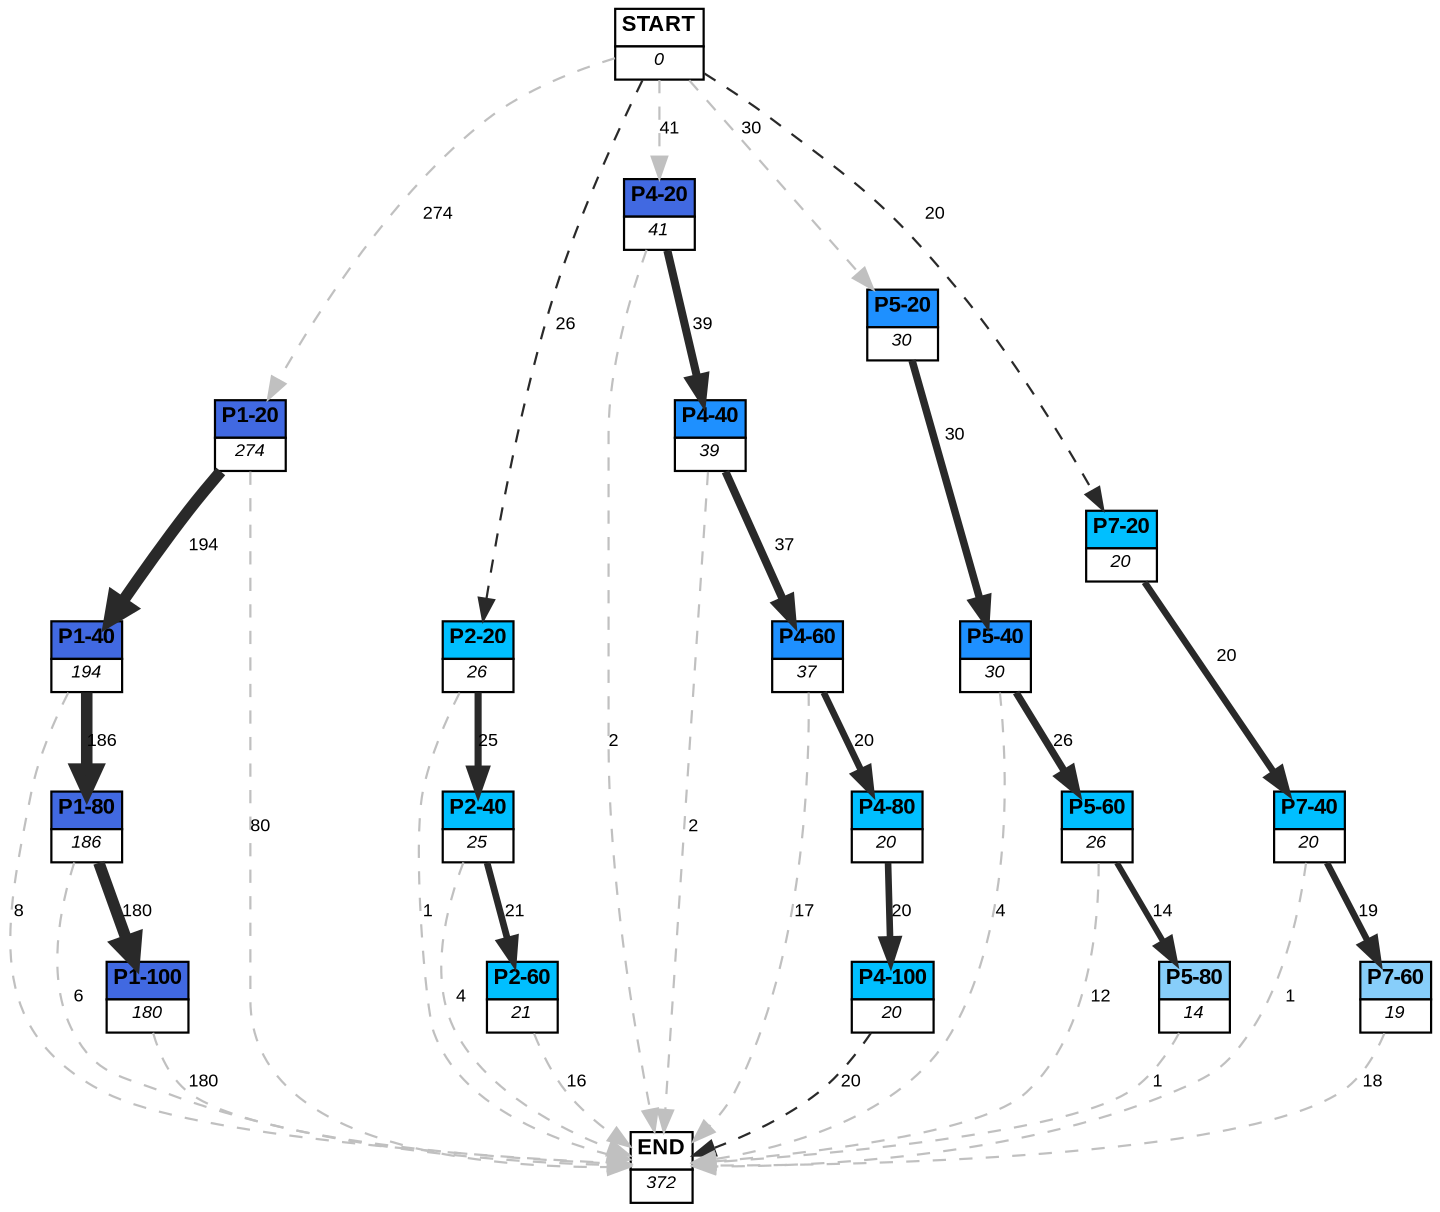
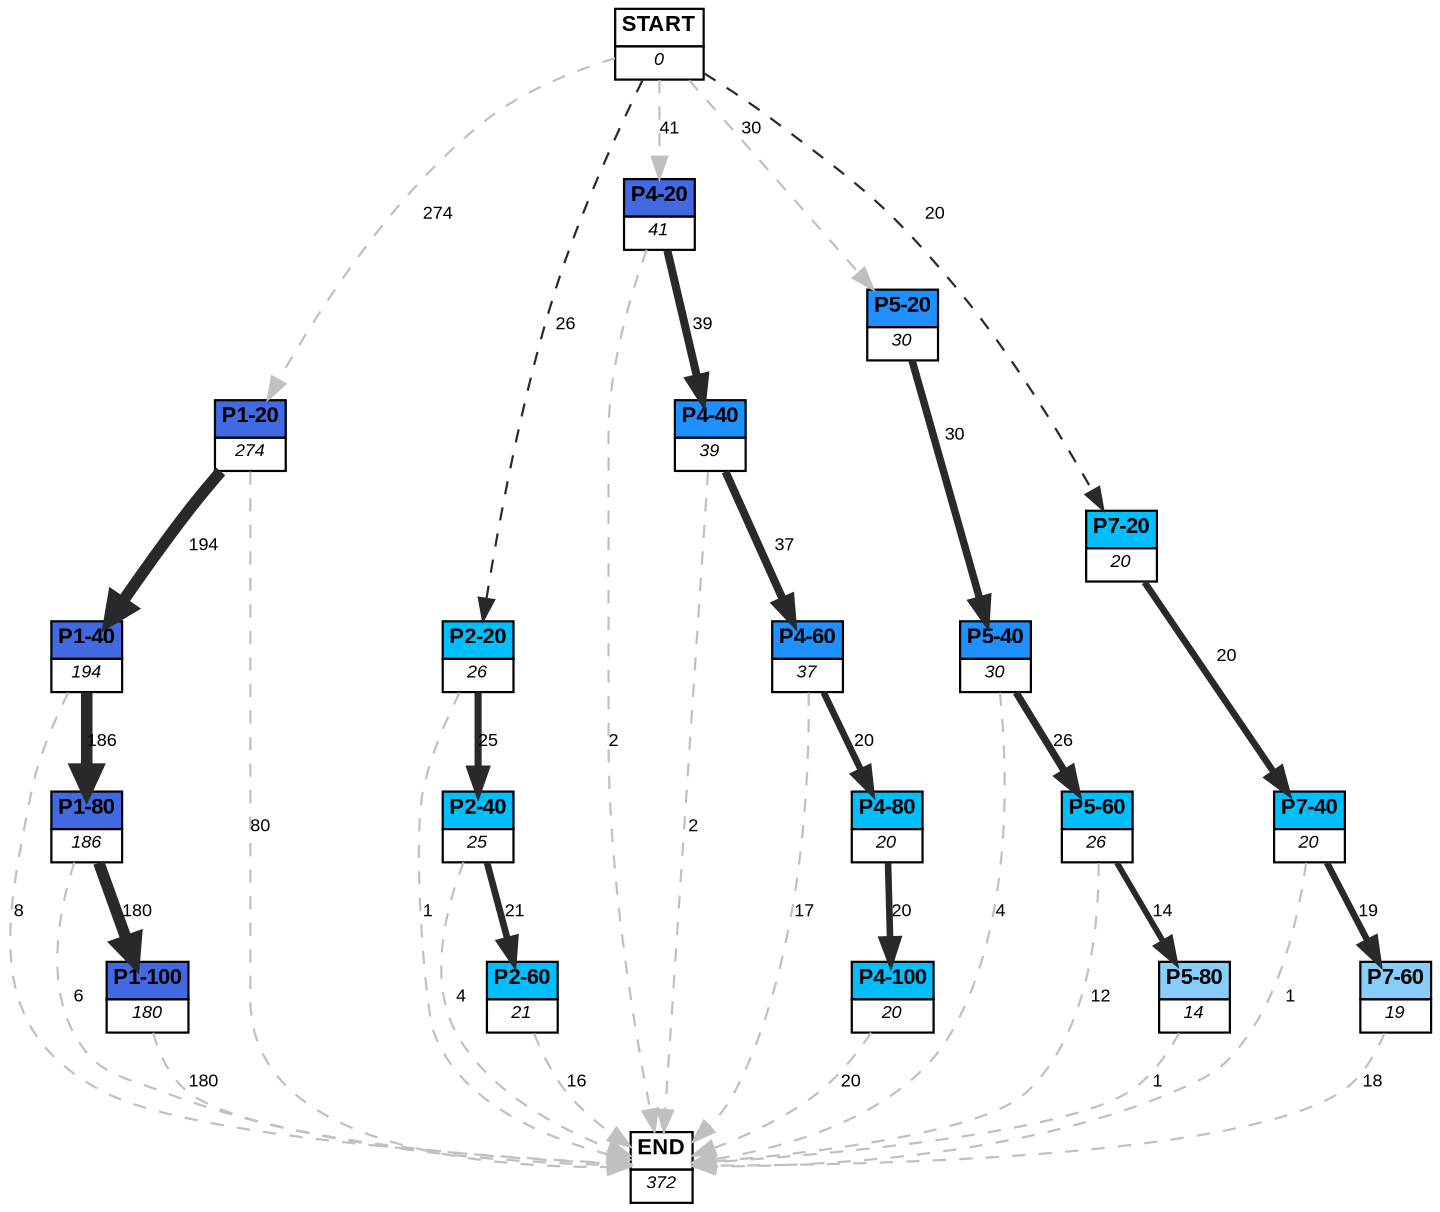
(803, 1104) -> (803, 1104)
